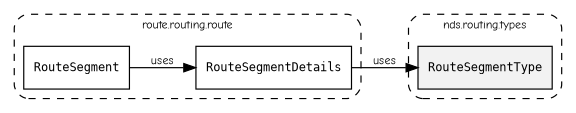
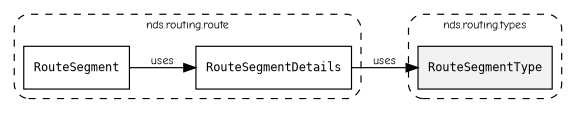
(188, 26) -> (188, 26)
